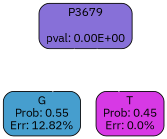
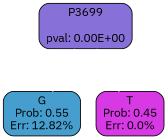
(86, 26) -> (86, 26)
